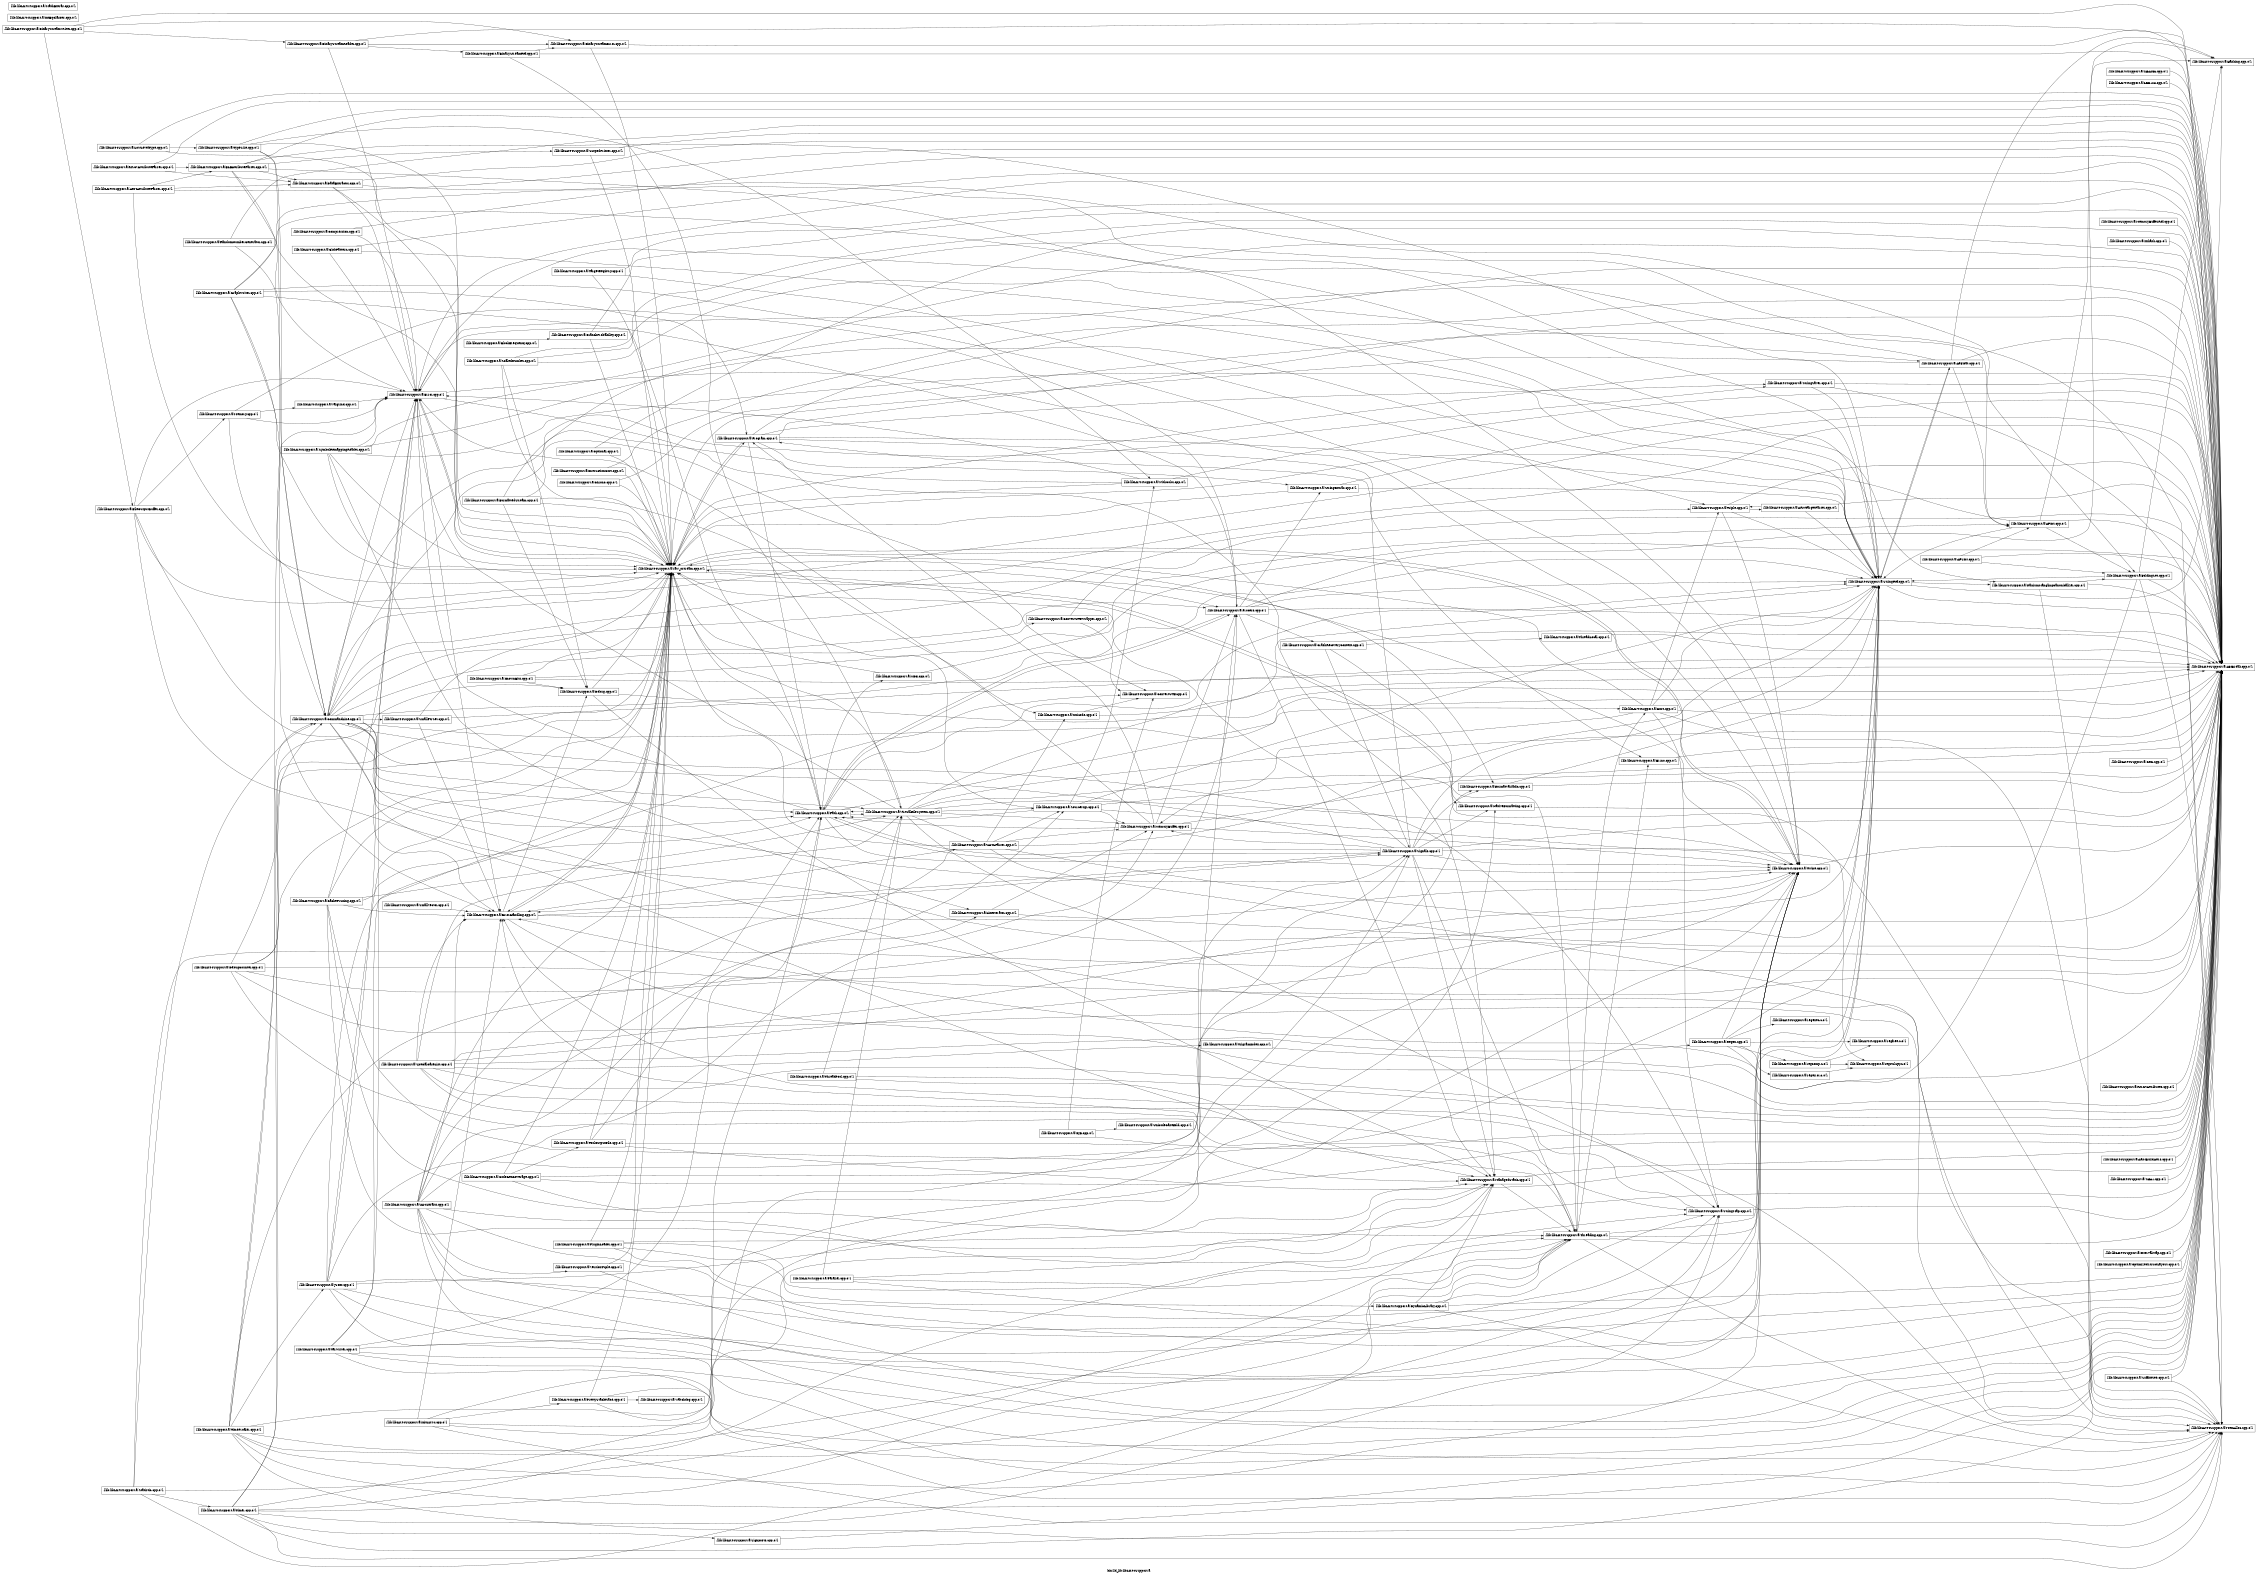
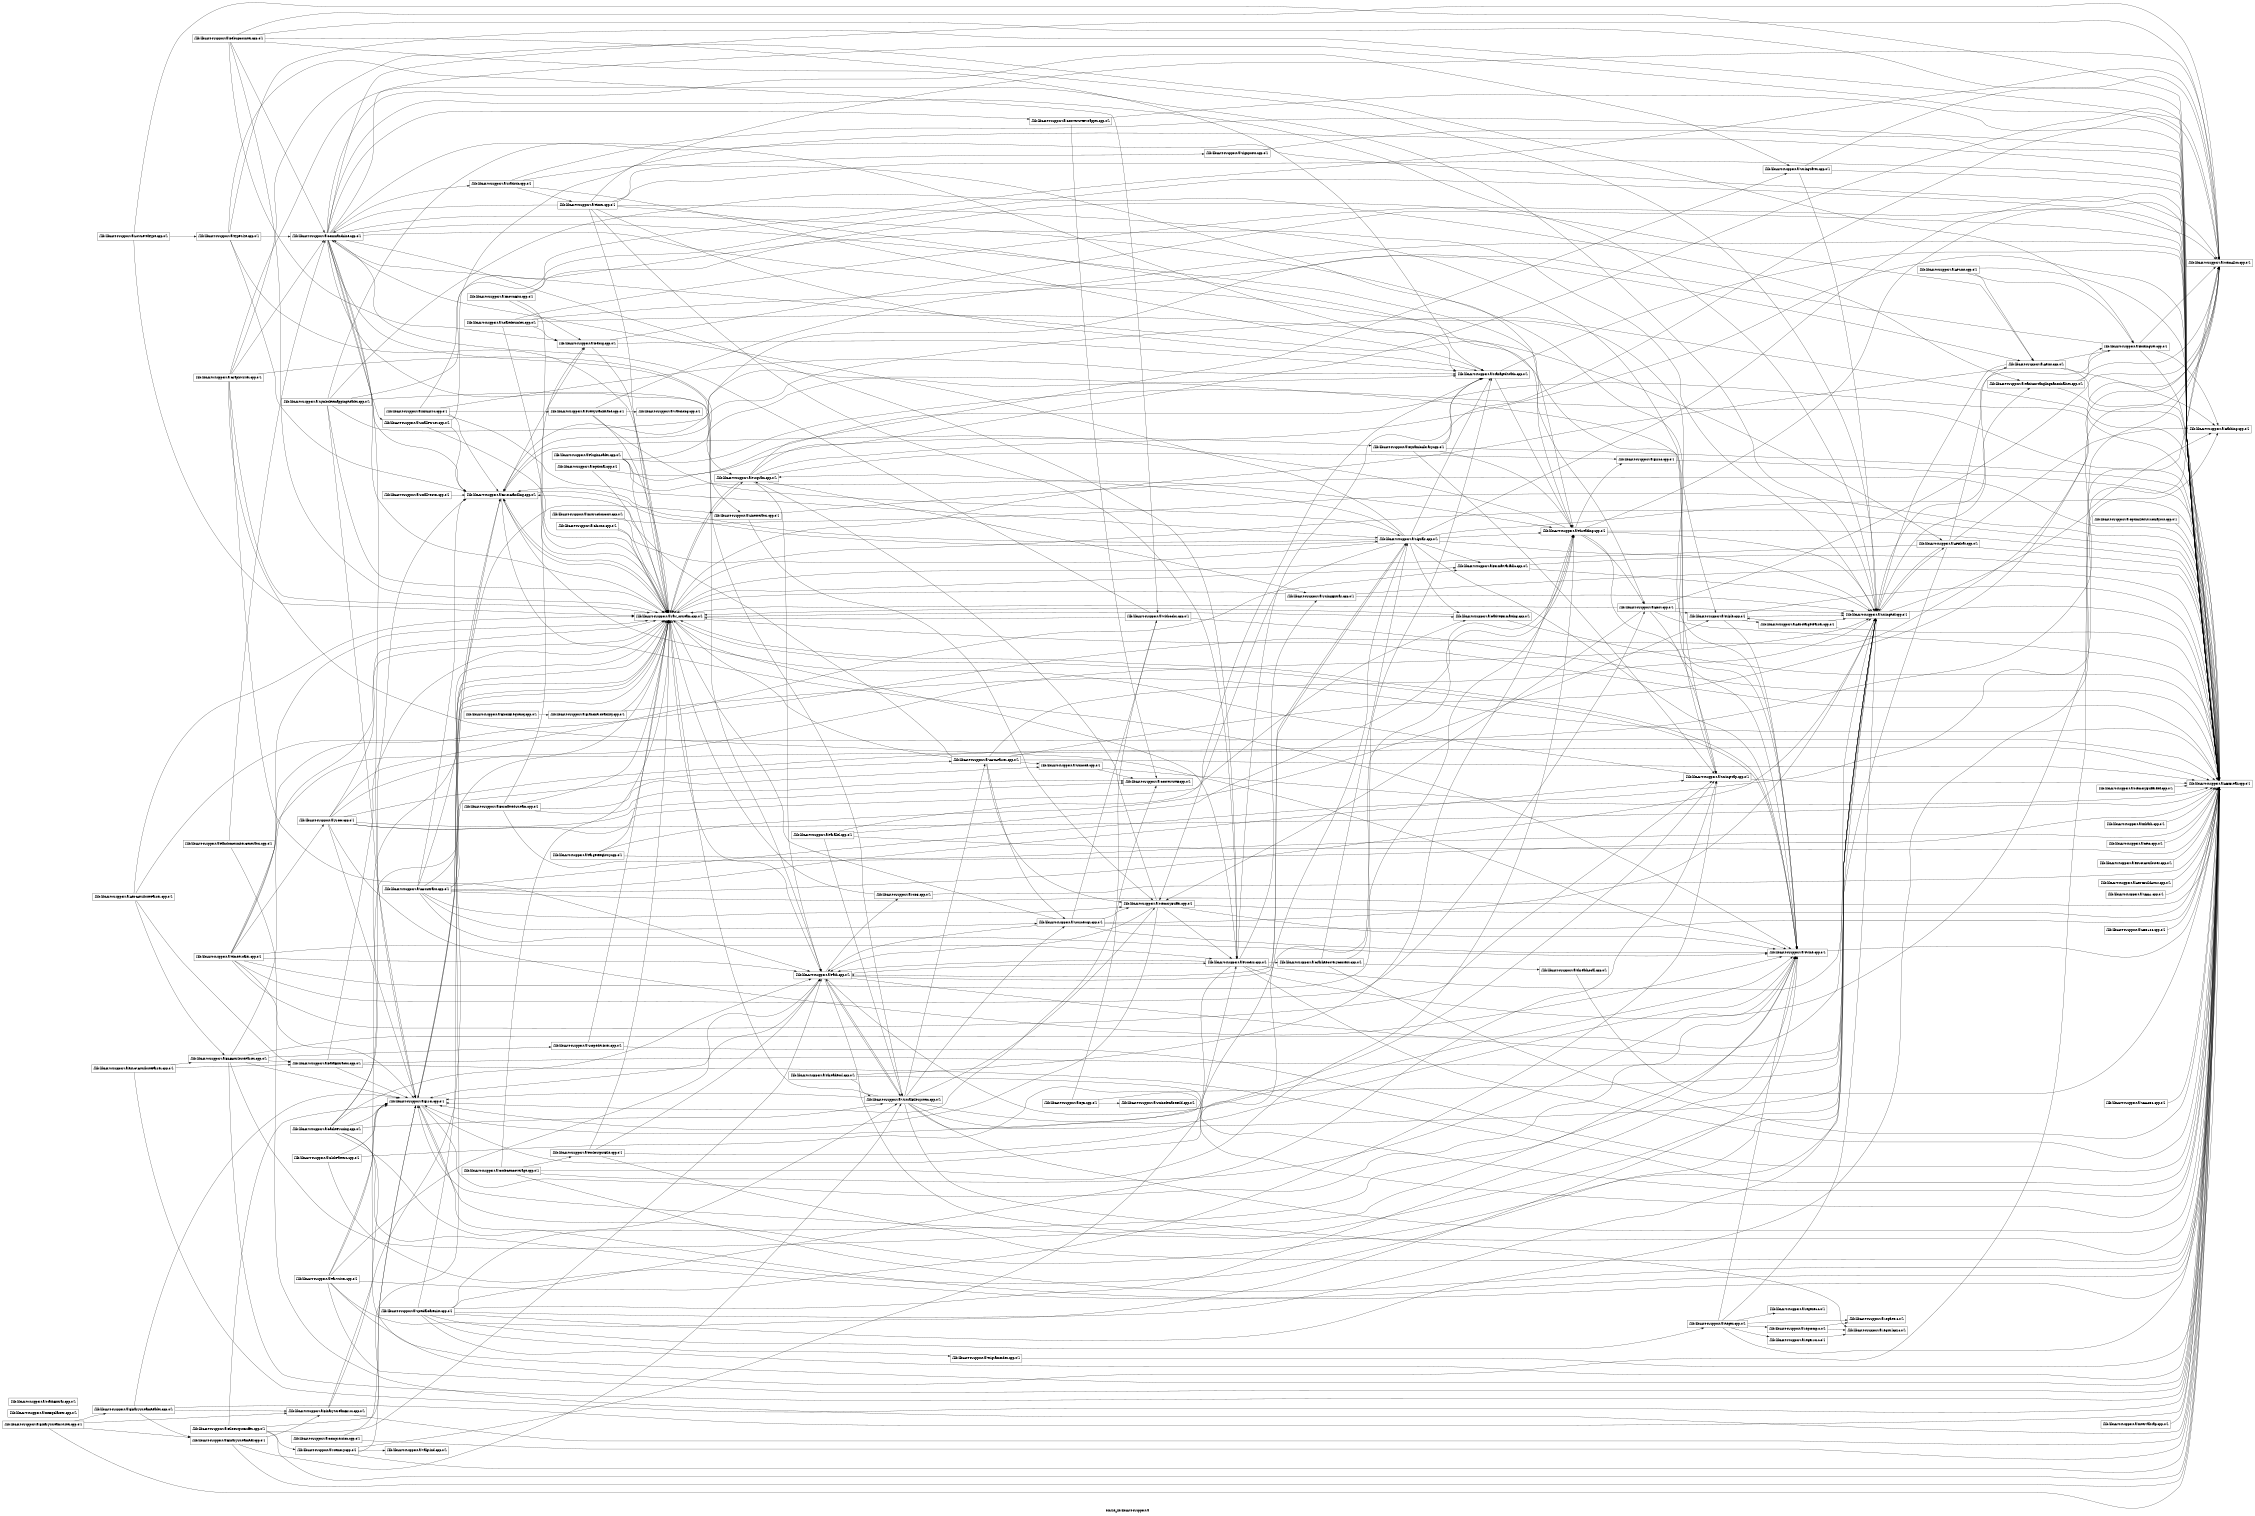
(88, 268) -> (136, 1433)
(372, 400) -> (373, 1250)
(1384, 453) -> none
(162, 1083) -> (396, 198)
(589, 1267) -> none
(2138, 1378) -> none
(1635, 1437) -> none
(1245, 1471) -> (1032, 1002)
